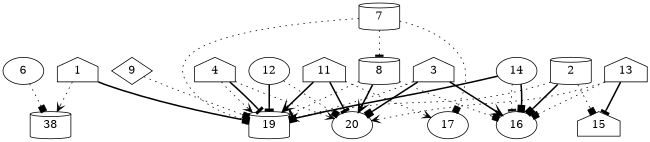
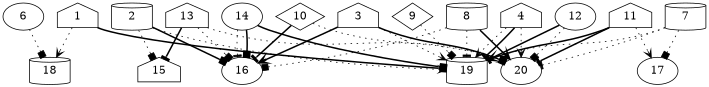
none -> (300, 17)
(379, 42) -> (605, 48)
(51, 125) -> (50, 71)
